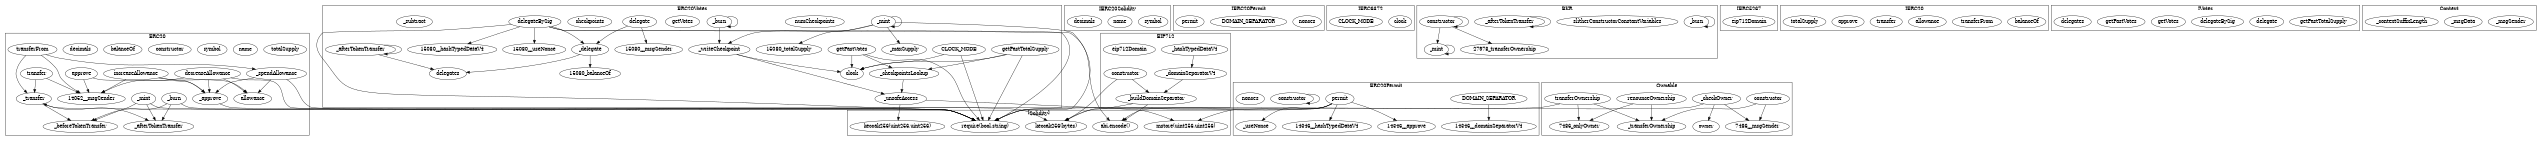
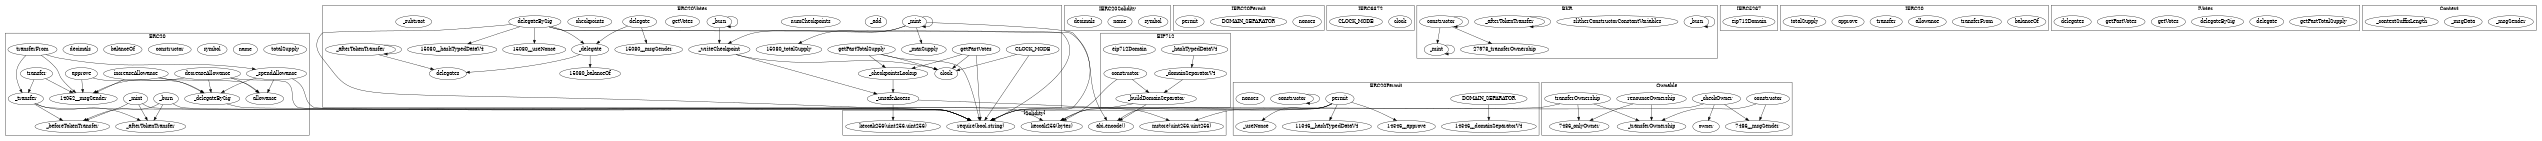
none -> (876, 22)
(210, 99) -> (212, 99)
(512, 109) -> (502, 109)
(1327, 127) -> (1327, 127)
